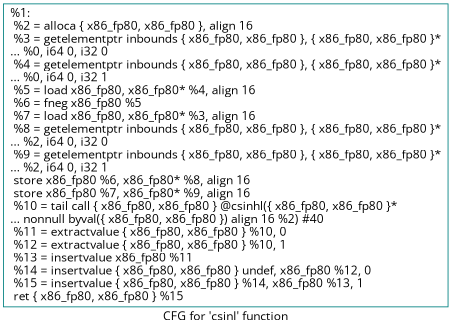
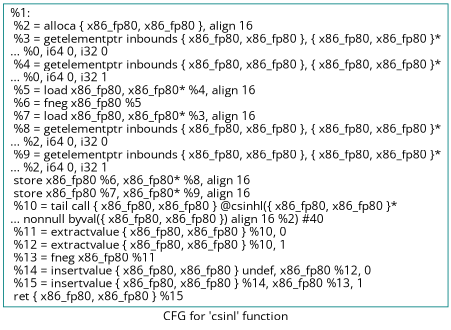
(102, 258) -> (83, 258)
